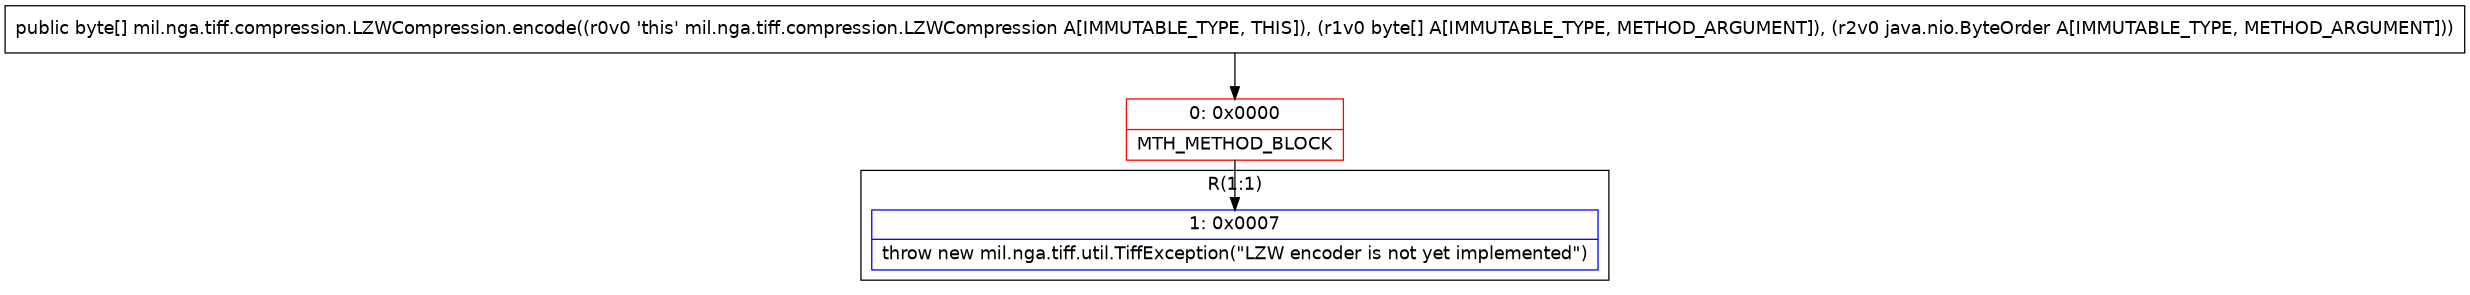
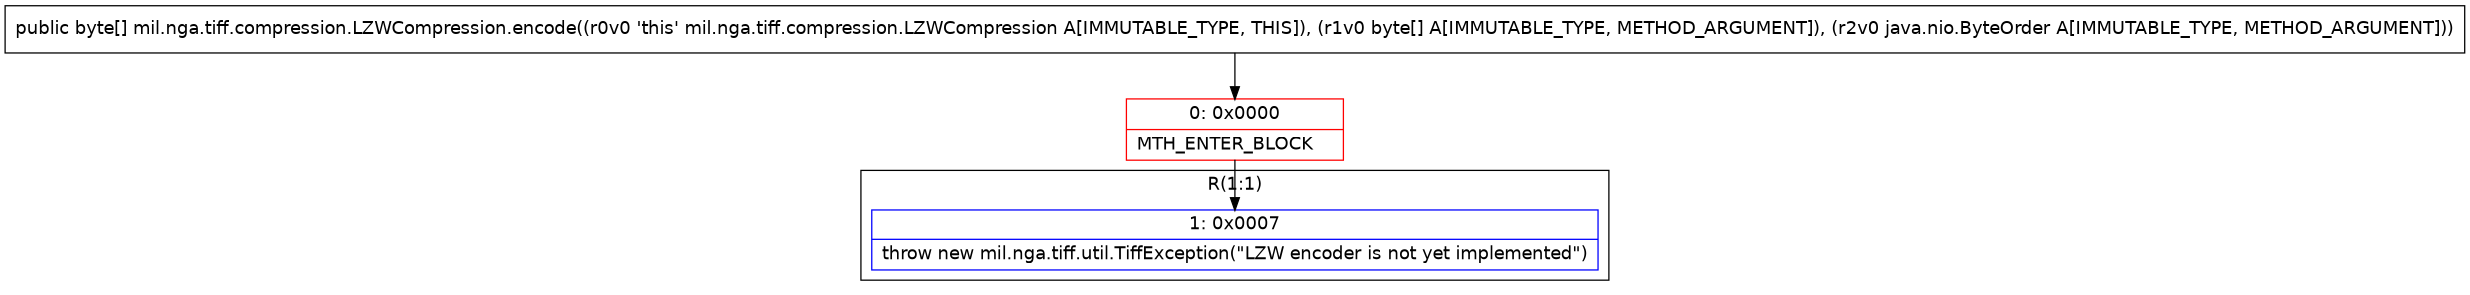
(1235, 144) -> (1225, 144)
